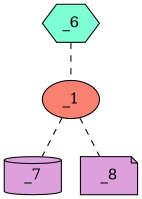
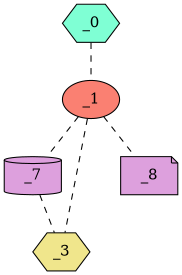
(71, 23) -> (91, 23)
none -> (61, 252)
